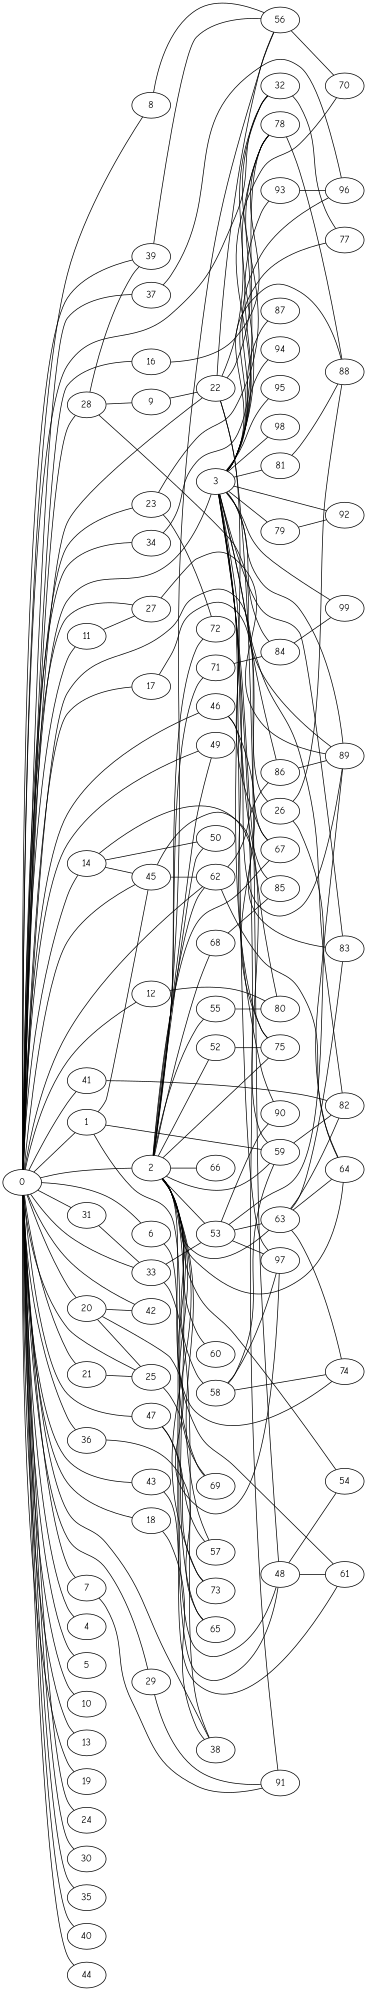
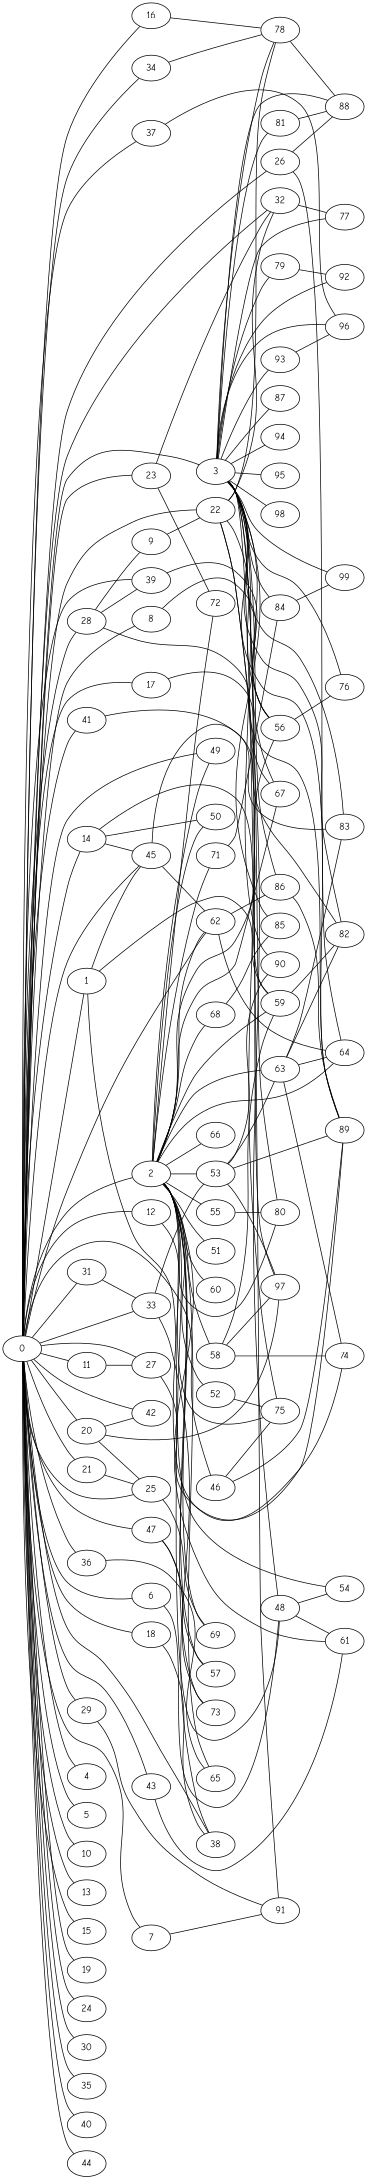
(345, 86) -> (345, 687)
none -> (216, 1251)
none -> (87, 1931)
